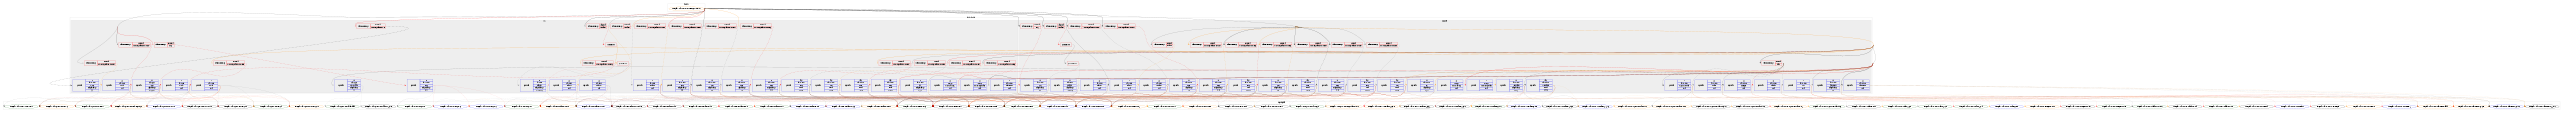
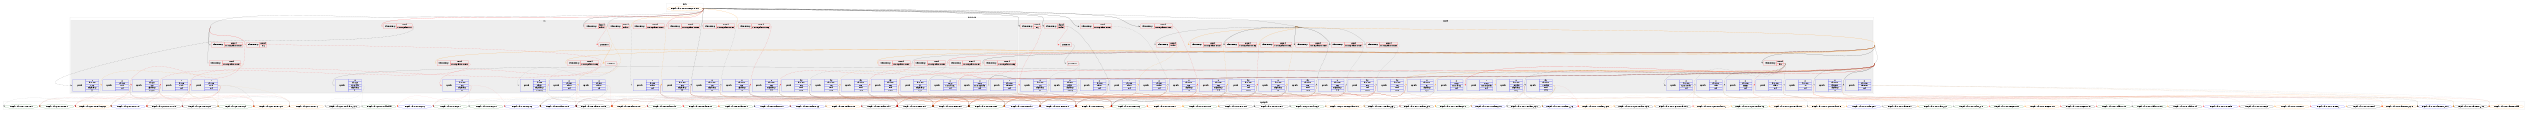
(1971, 107) -> none
